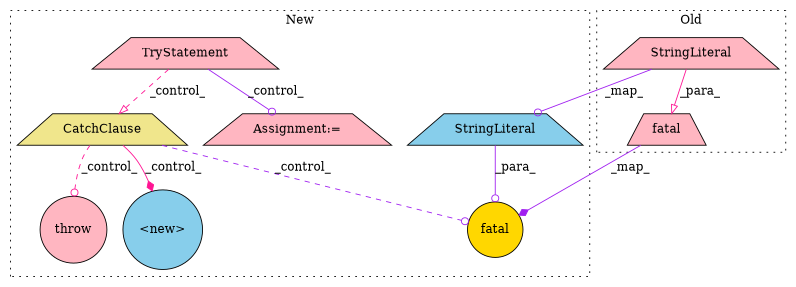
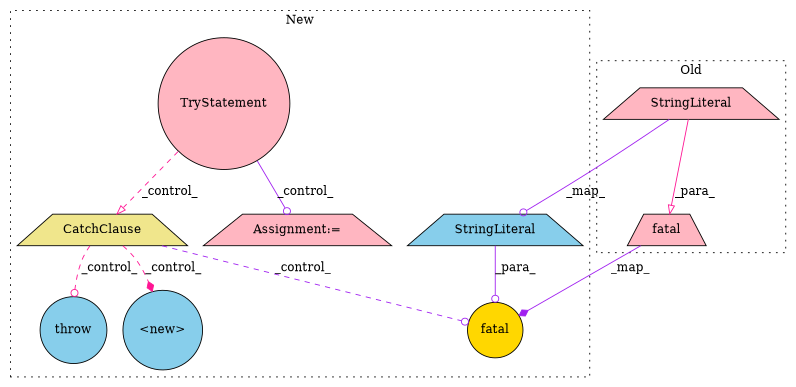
(186, 53) -> (224, 104)
(138, 162) -> (138, 262)
(74, 230) -> (74, 330)
